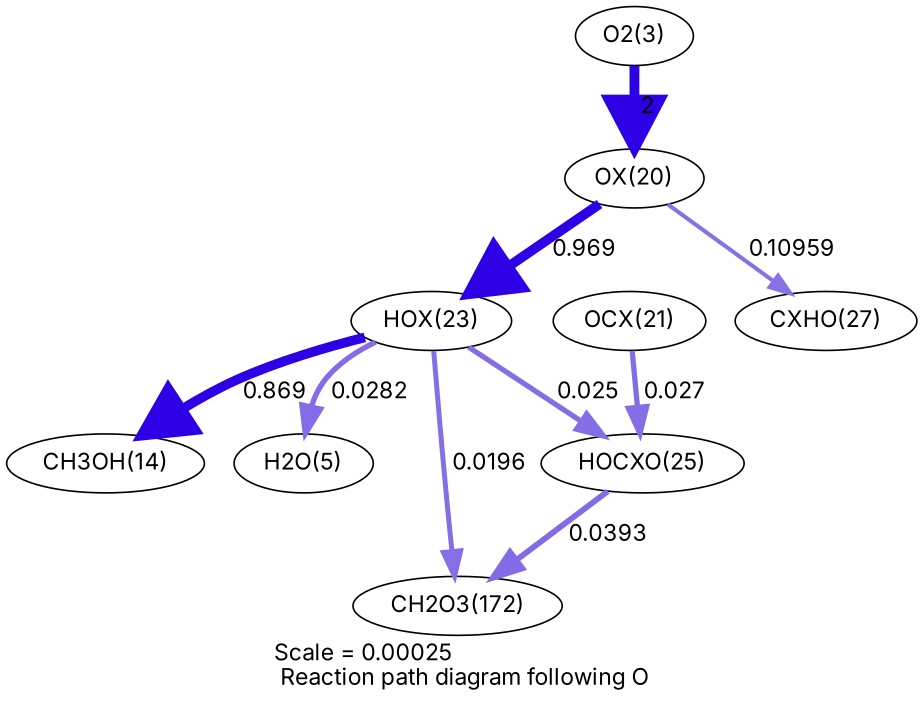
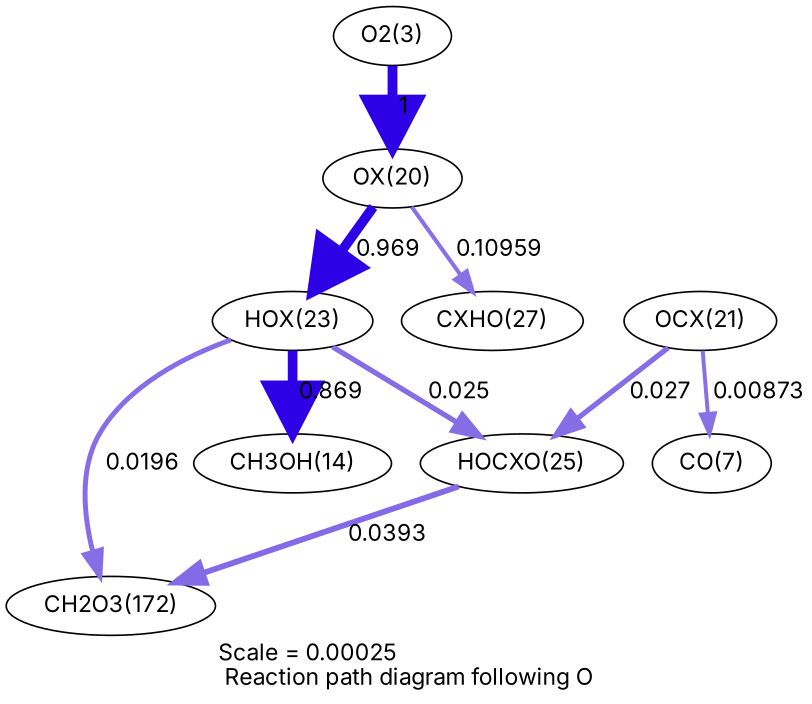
(645, 107) -> (401, 107)
(304, 463) -> none
none -> (712, 463)
